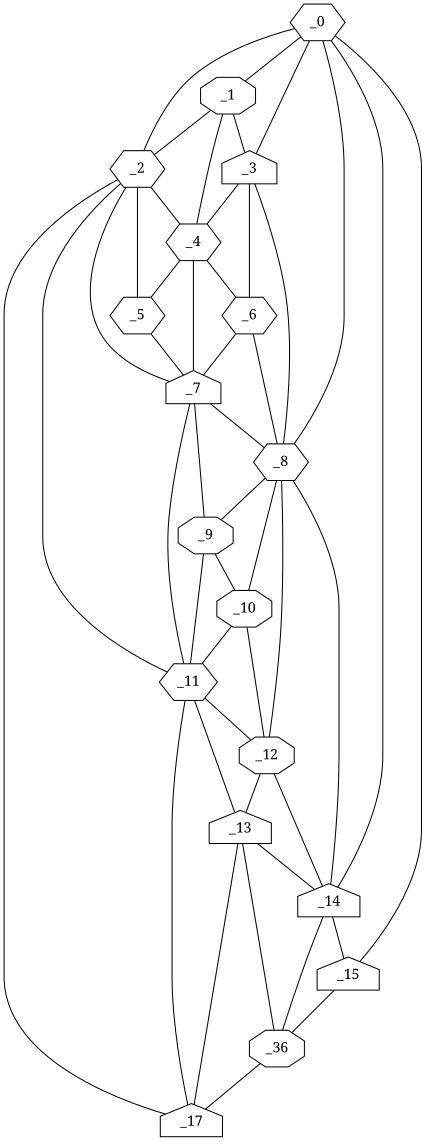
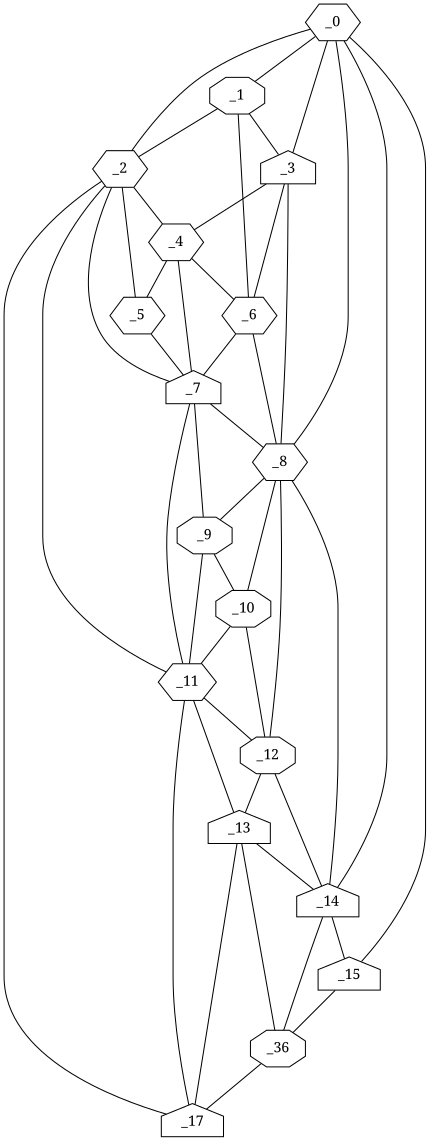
(208, 169) -> (244, 210)
